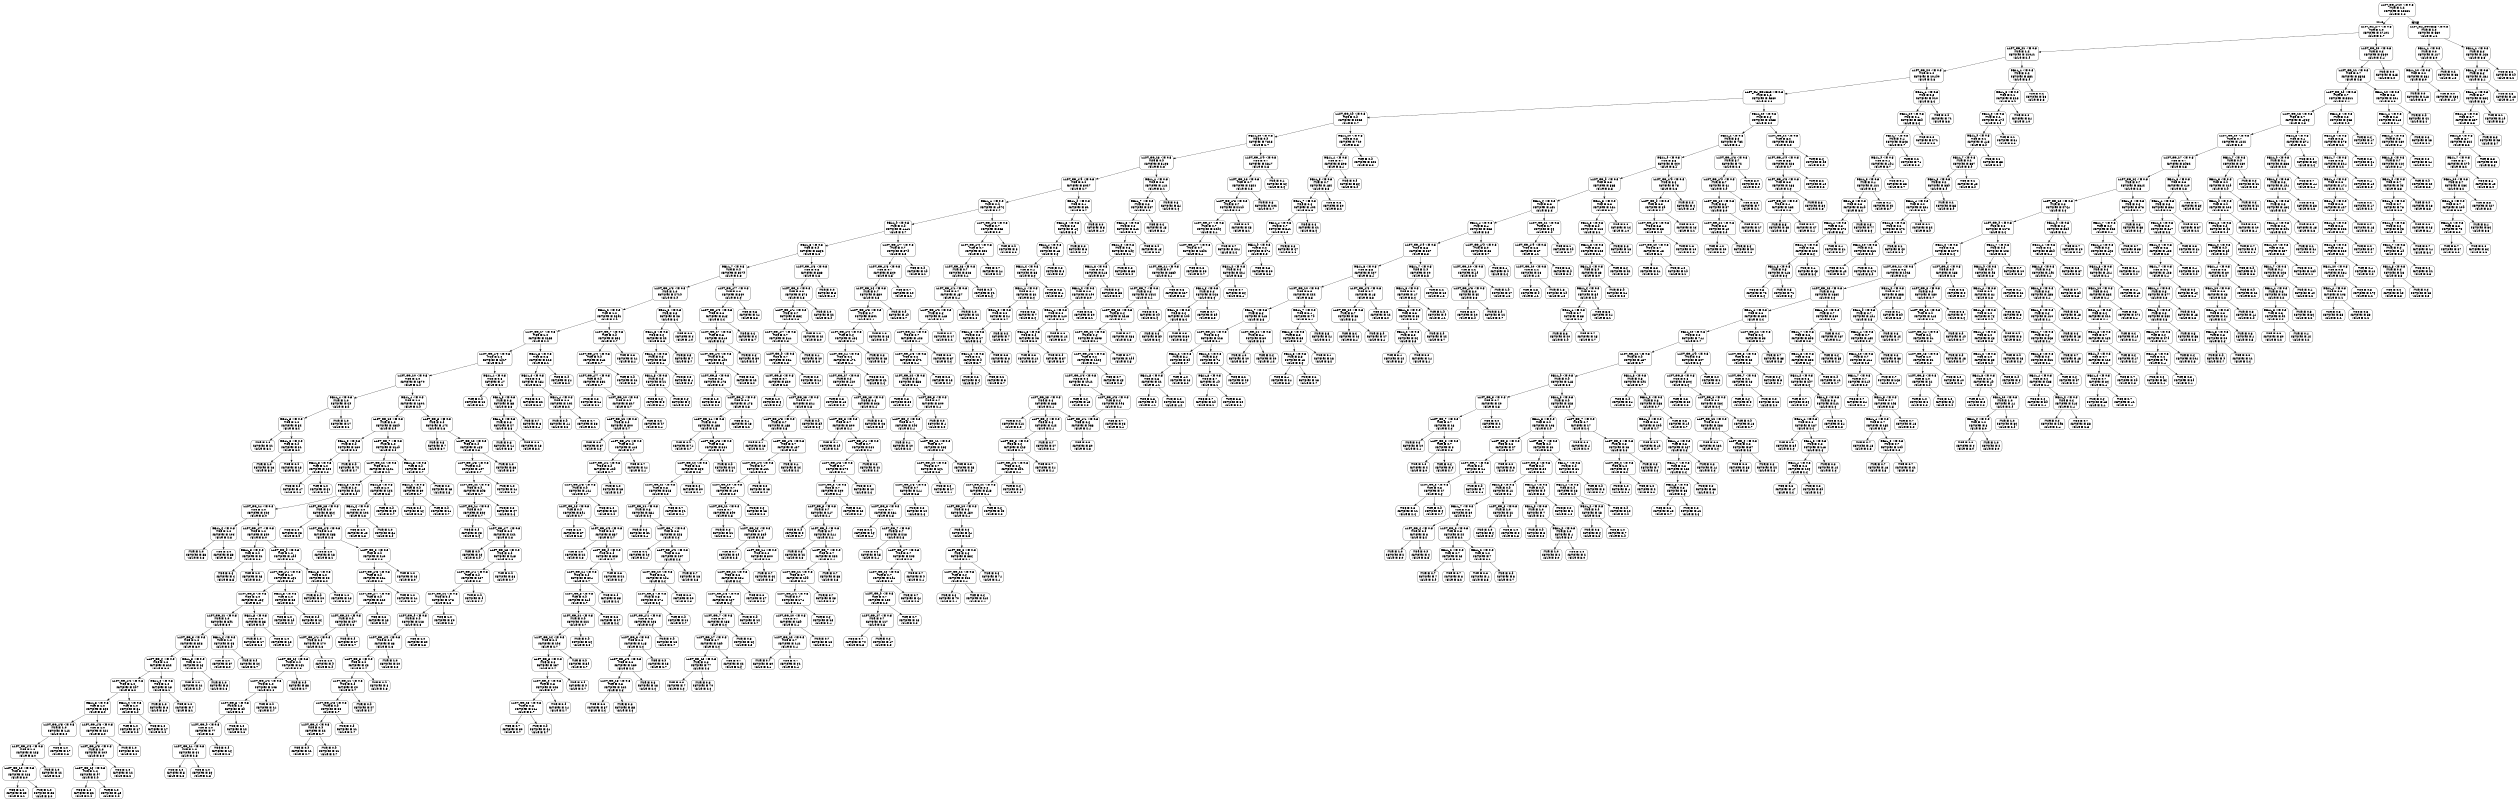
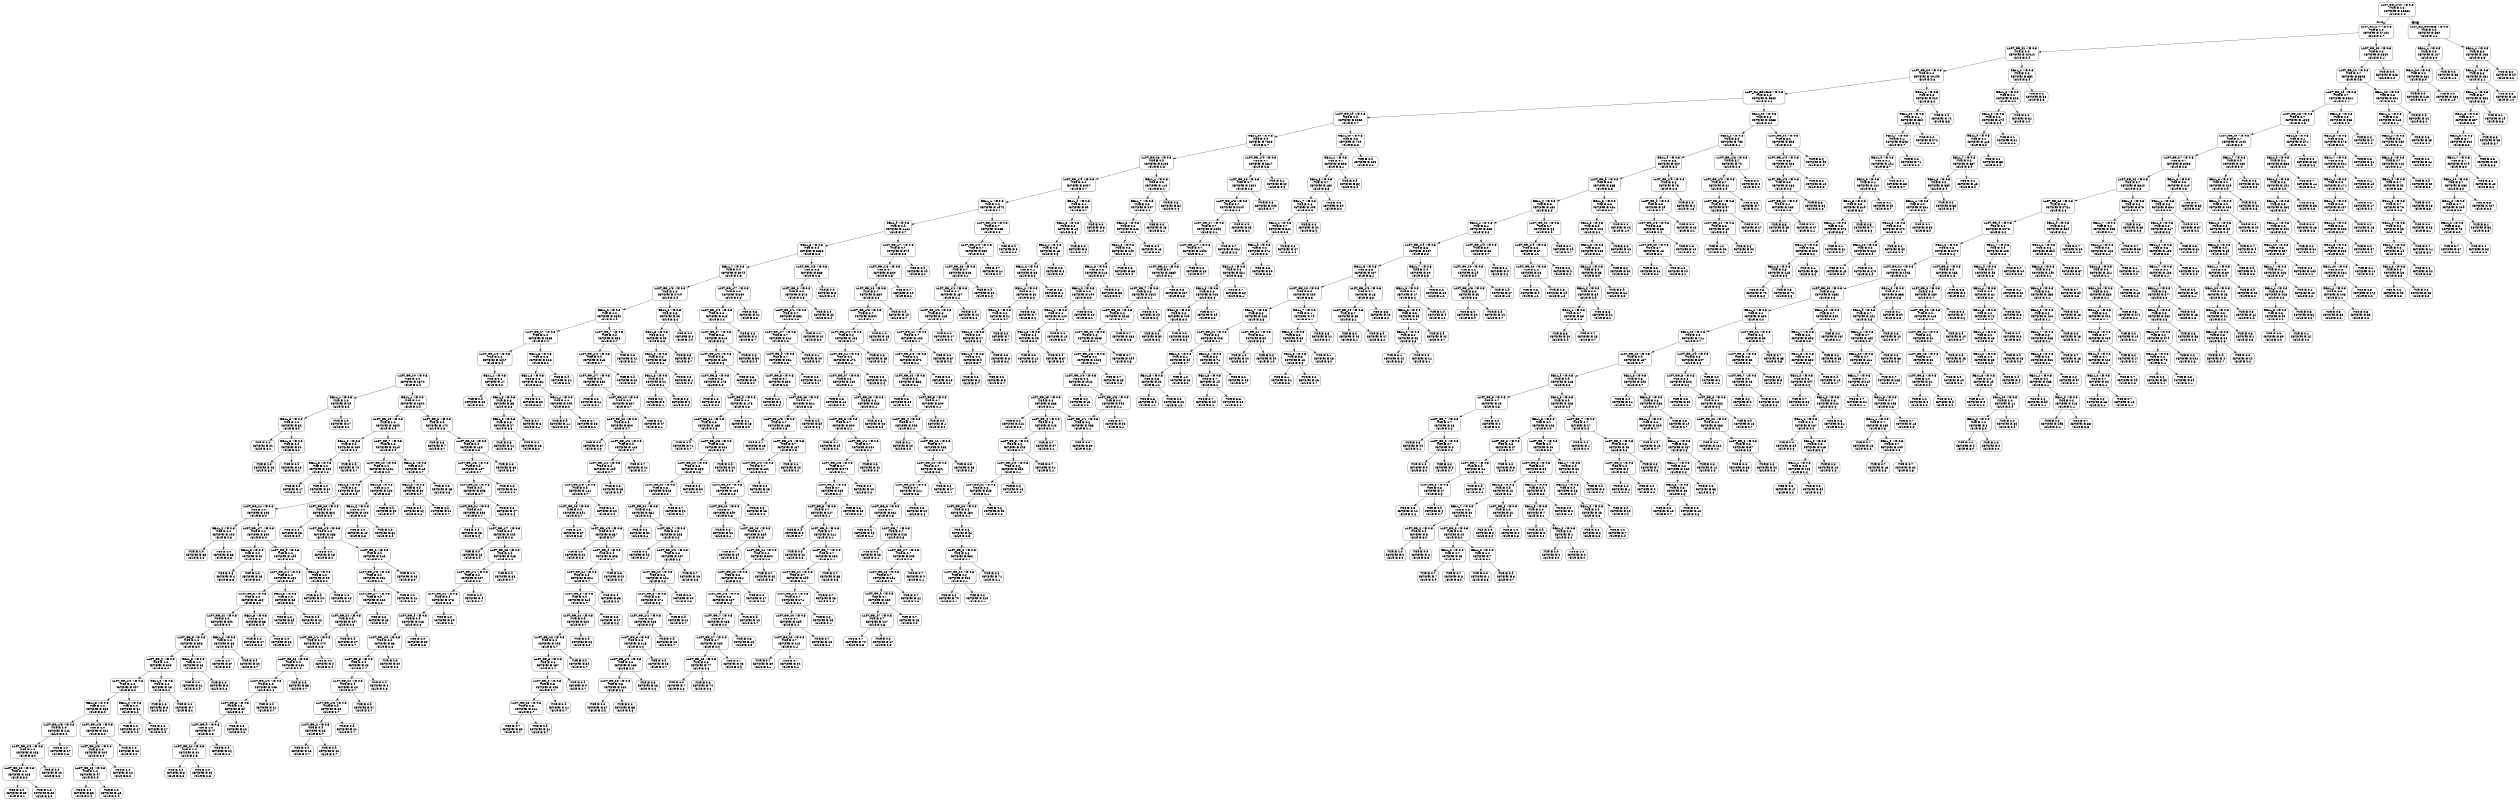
(454, 369) -> none
